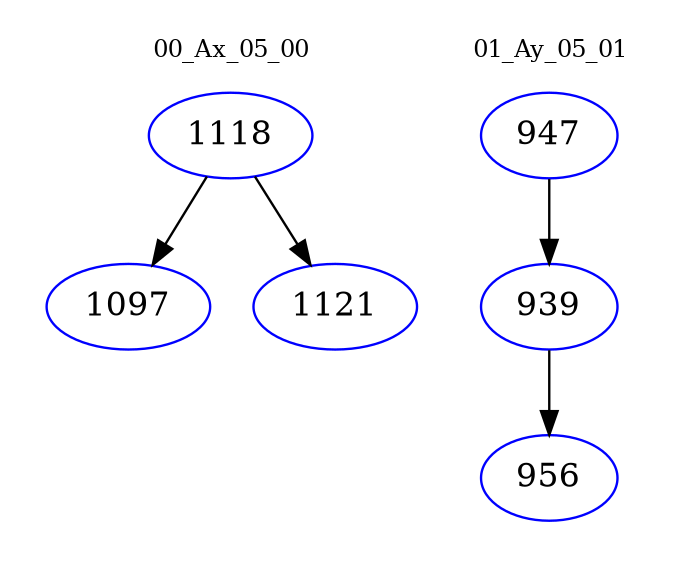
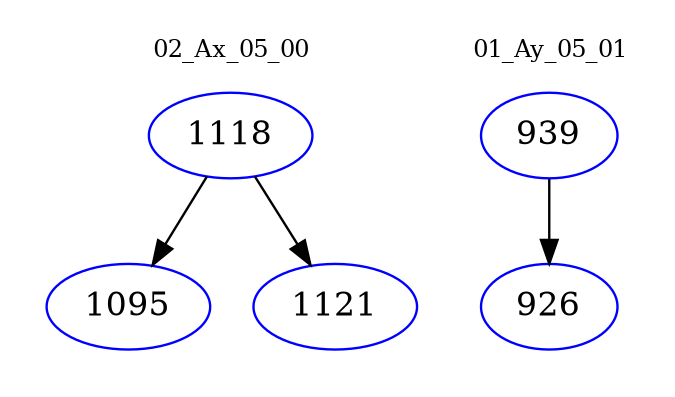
(232, 51) -> (232, 51)
(549, 136) -> none
(128, 307) -> (128, 307)
(549, 478) -> (549, 307)
